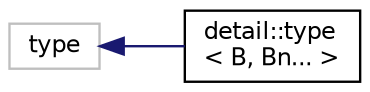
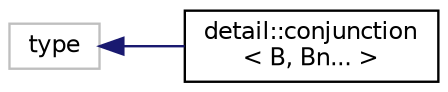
(272, 46) -> (312, 46)
